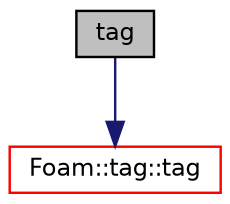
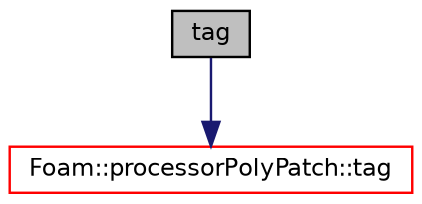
(115, 170) -> (211, 170)
